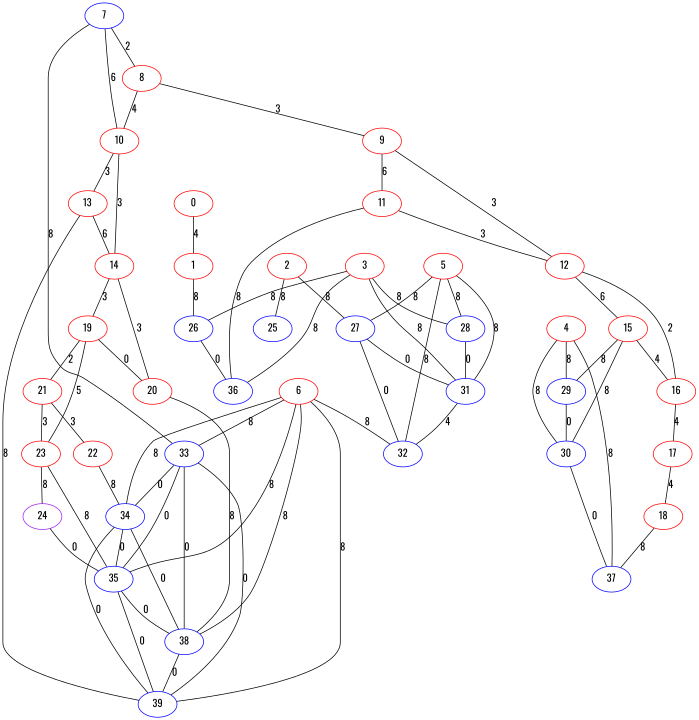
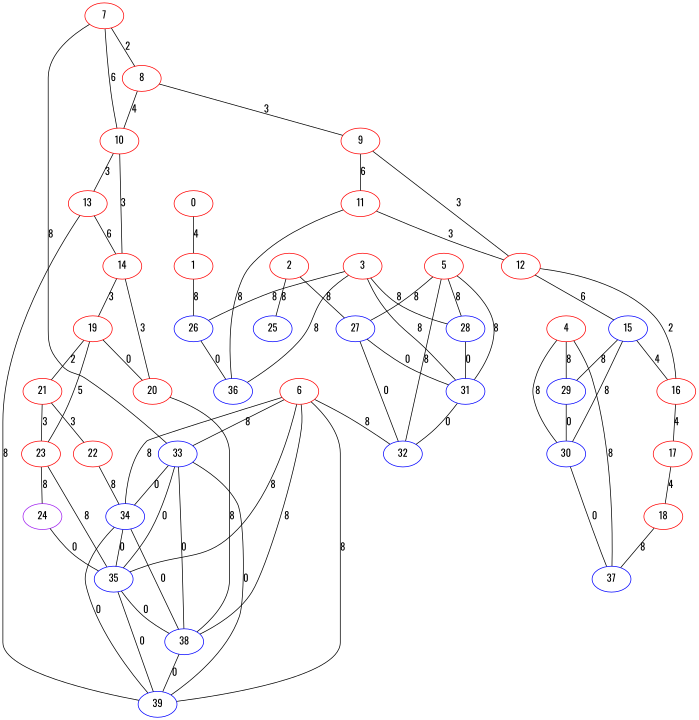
(104, 16) -> (104, 16)
(628, 329) -> (628, 329)
(448, 423) -> (448, 423)
